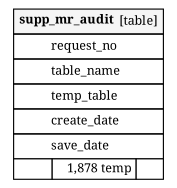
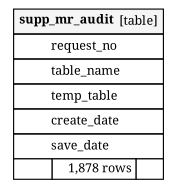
(100, 169) -> (100, 169)
